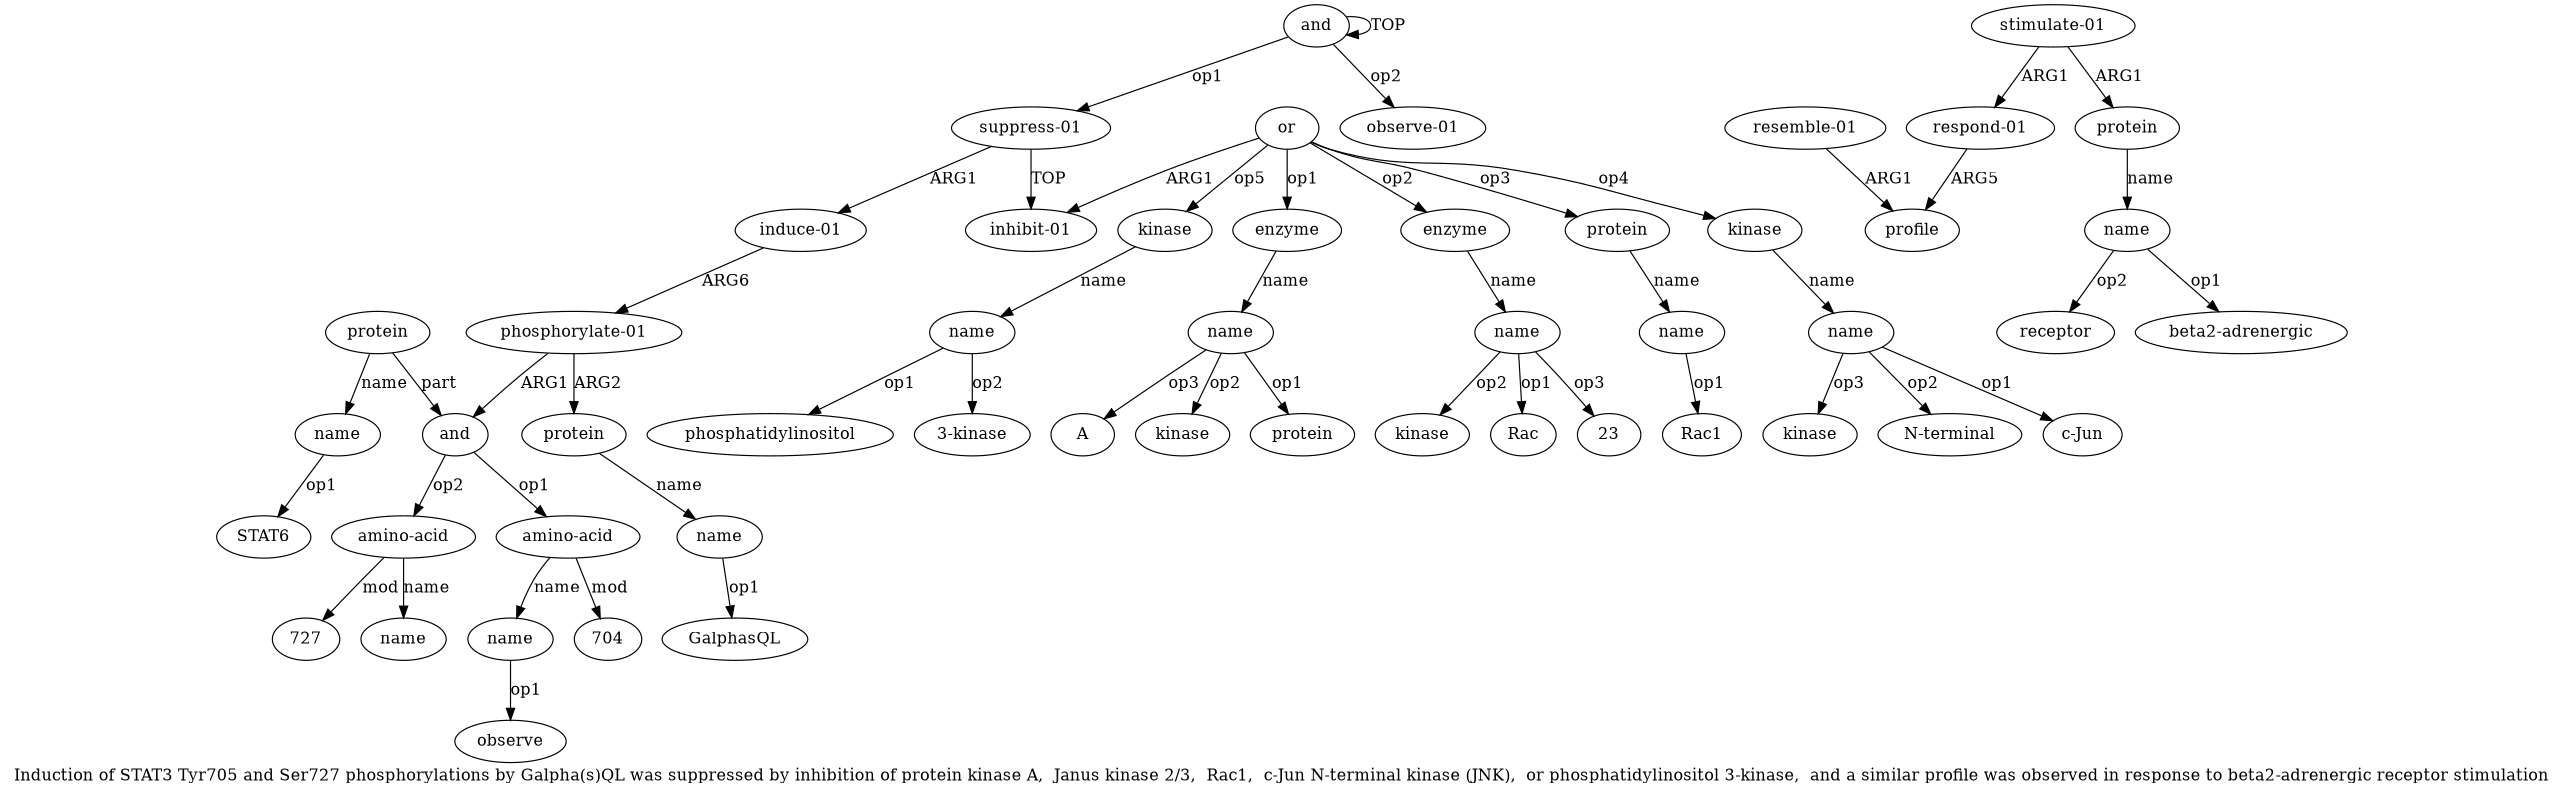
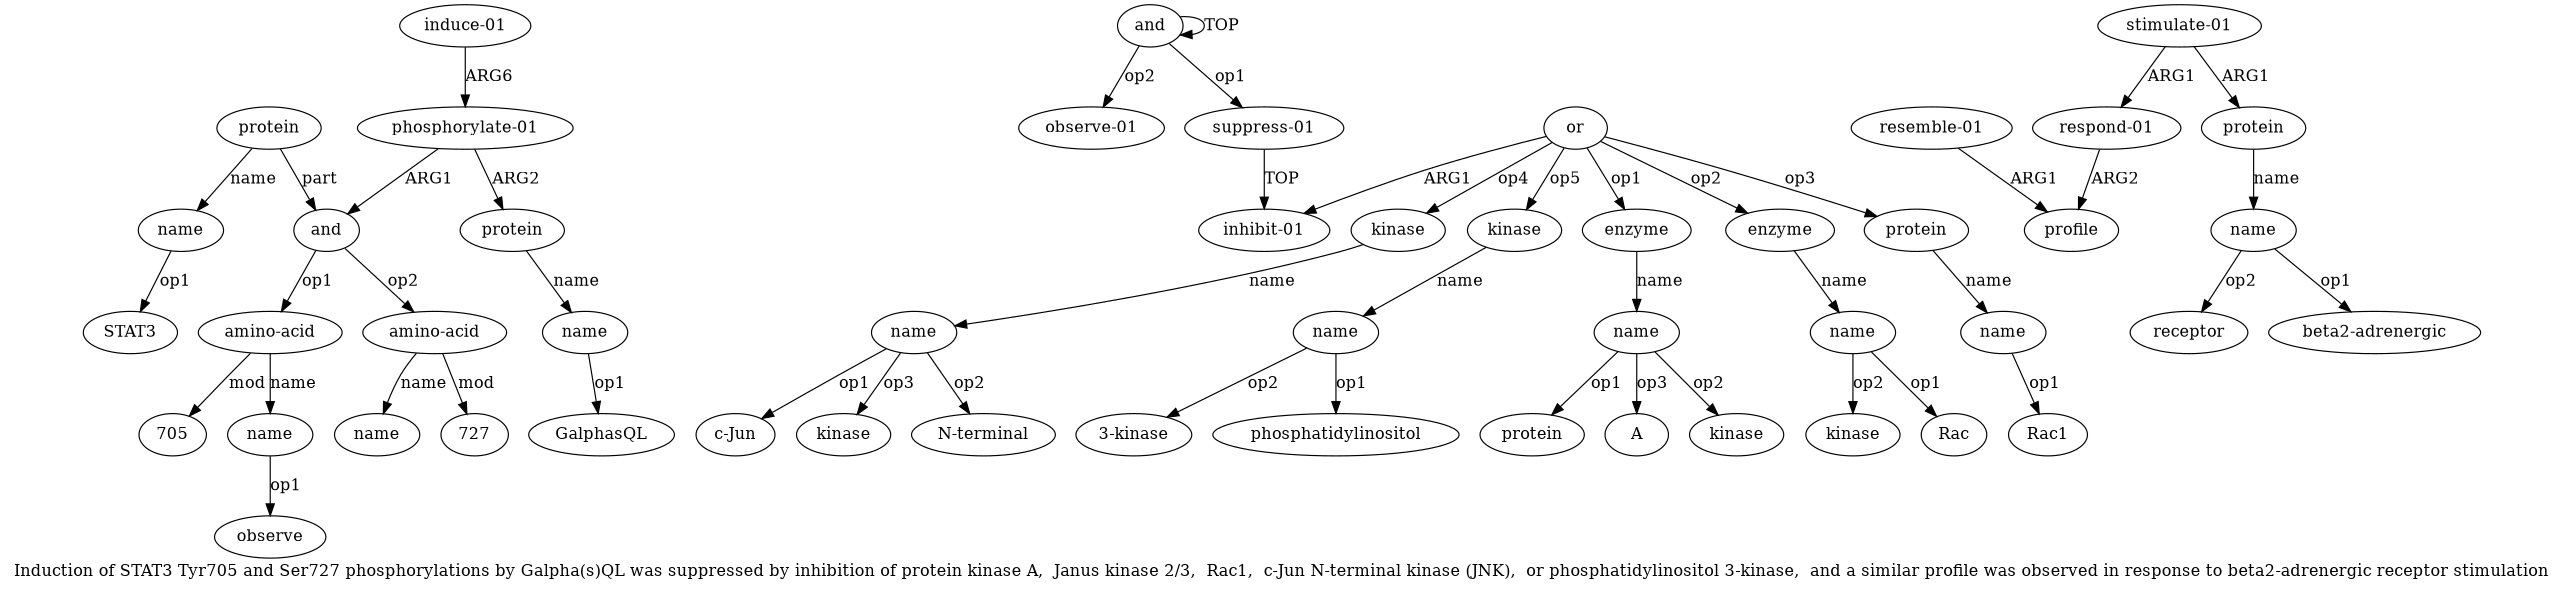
(920, 177) -> none
(1975, 179) -> (2116, 179)
(1609, 435) -> none
(264, 537) -> (130, 333)
(608, 639) -> (173, 435)
